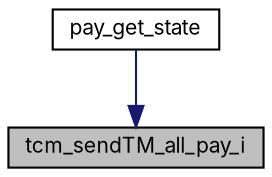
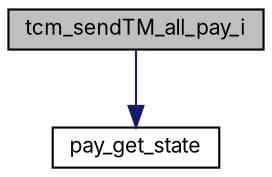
(136, 78) -> (136, 78)
